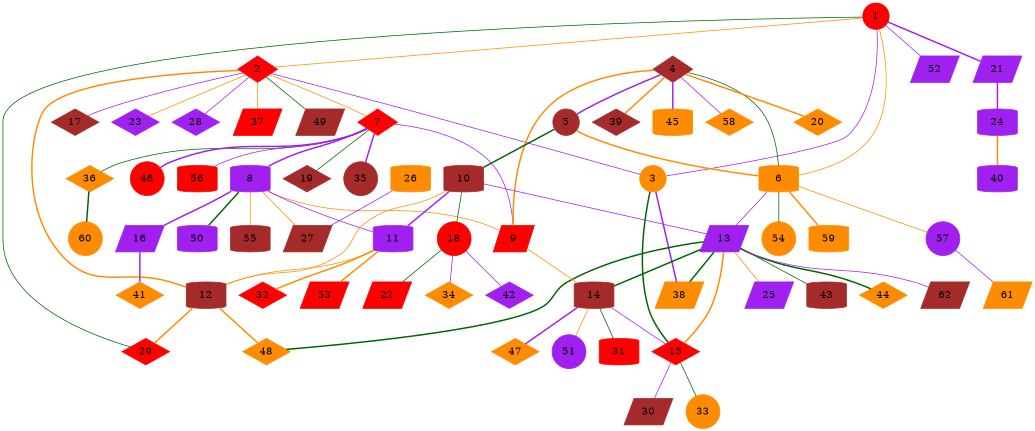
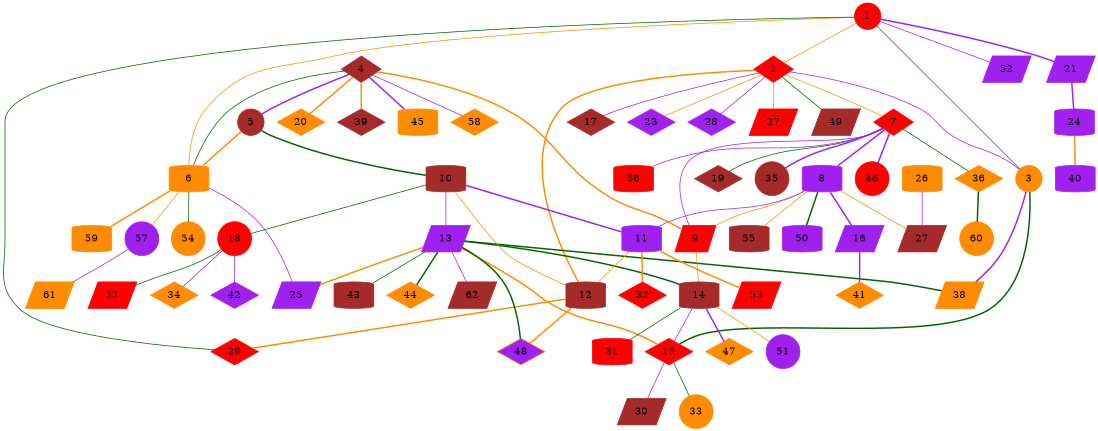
(752, 209) -> (261, 226)
(747, 267) -> (371, 266)
(266, 352) -> (521, 352)
